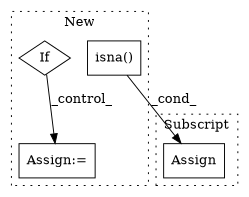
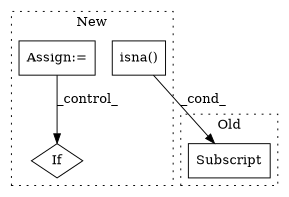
(50, 104) -> (57, 104)
(197, 125) -> (229, 125)
(194, 161) -> (229, 161)
